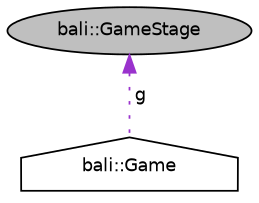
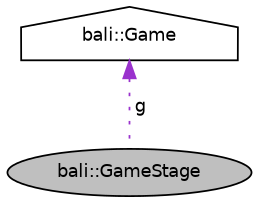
(129, 105) -> (129, 114)
